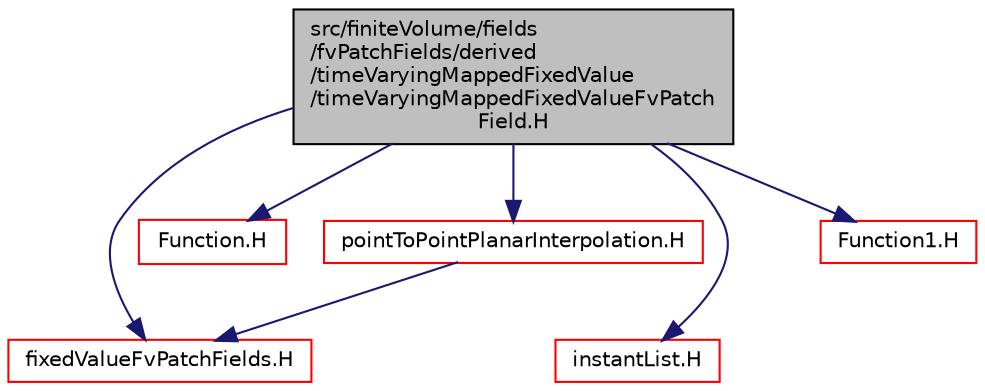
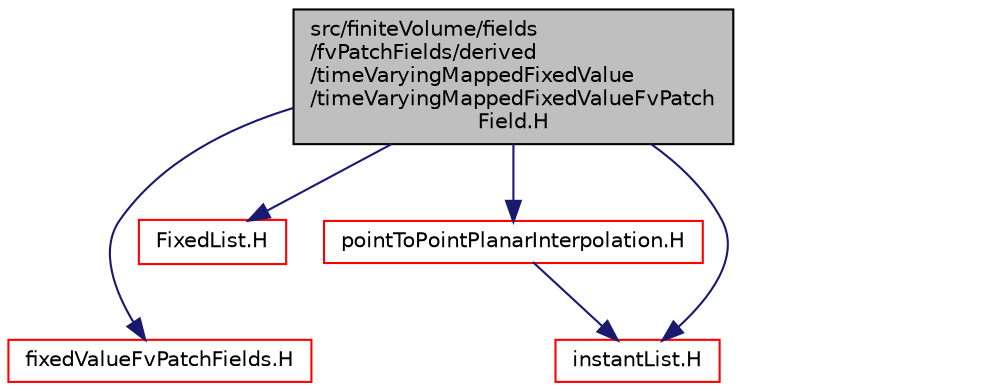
(213, 242) -> (213, 242)
(898, 242) -> none
(347, 298) -> (567, 294)
